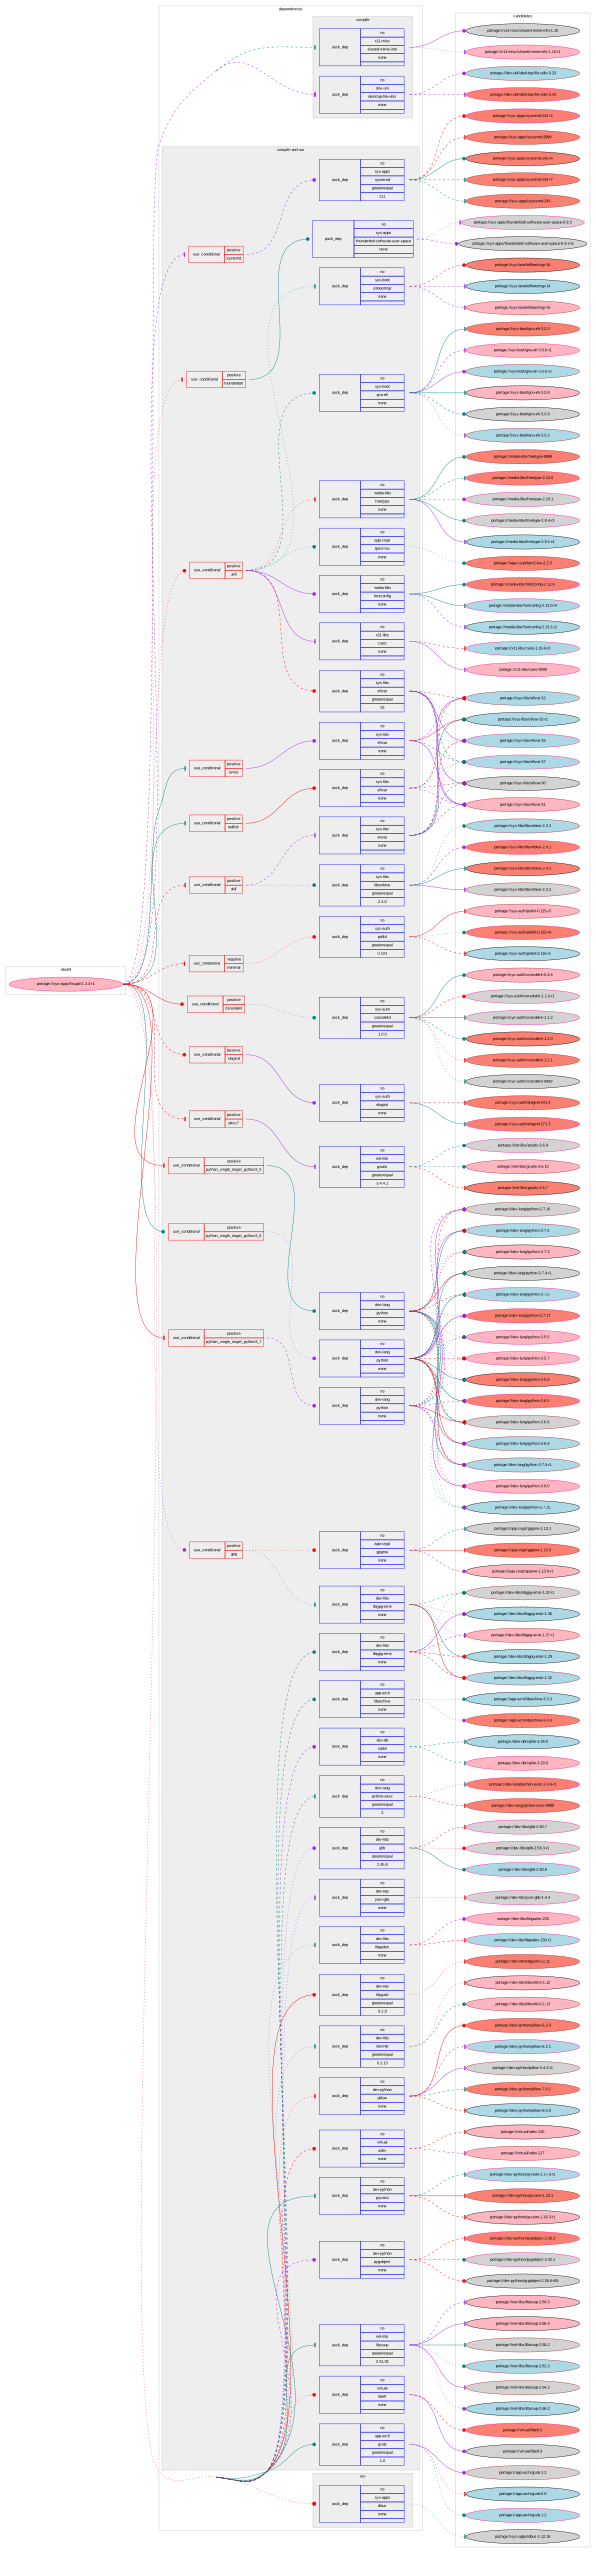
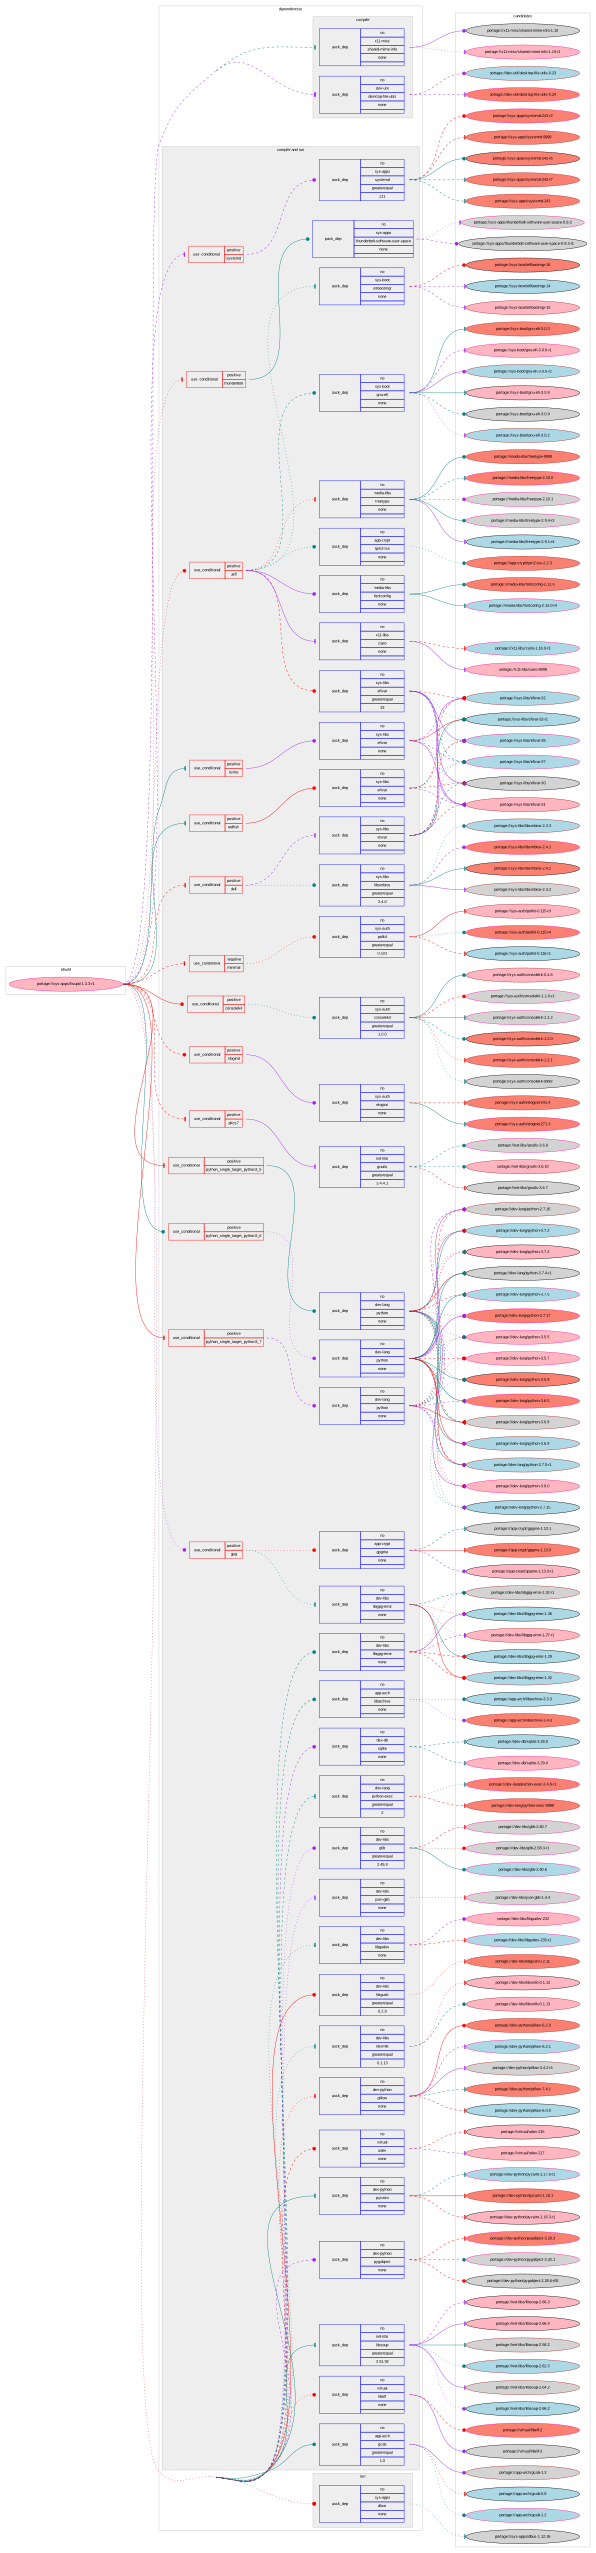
(523, 585) -> (523, 585)
(523, 627) -> none
(523, 1188) -> (523, 1188)
